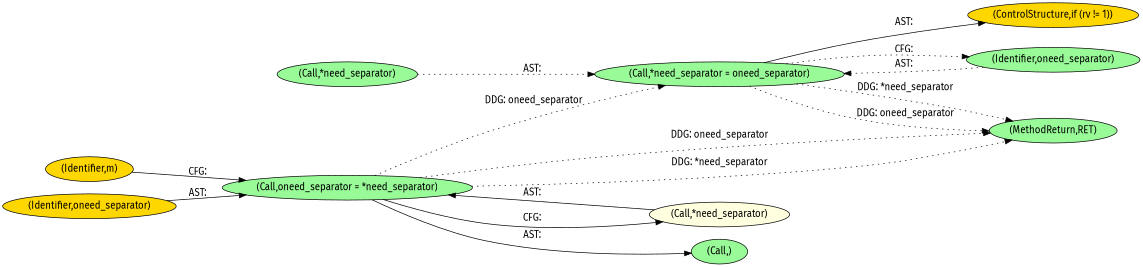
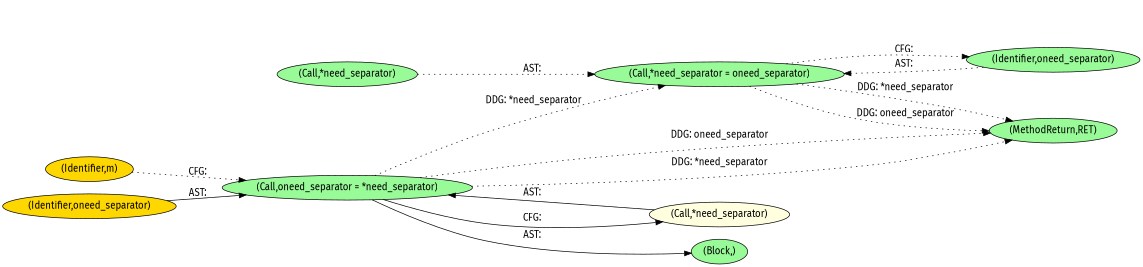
(1053, 15) -> none
(534, 101) -> (534, 101)
(185, 176) -> (185, 176)
(719, 252) -> (719, 252)
